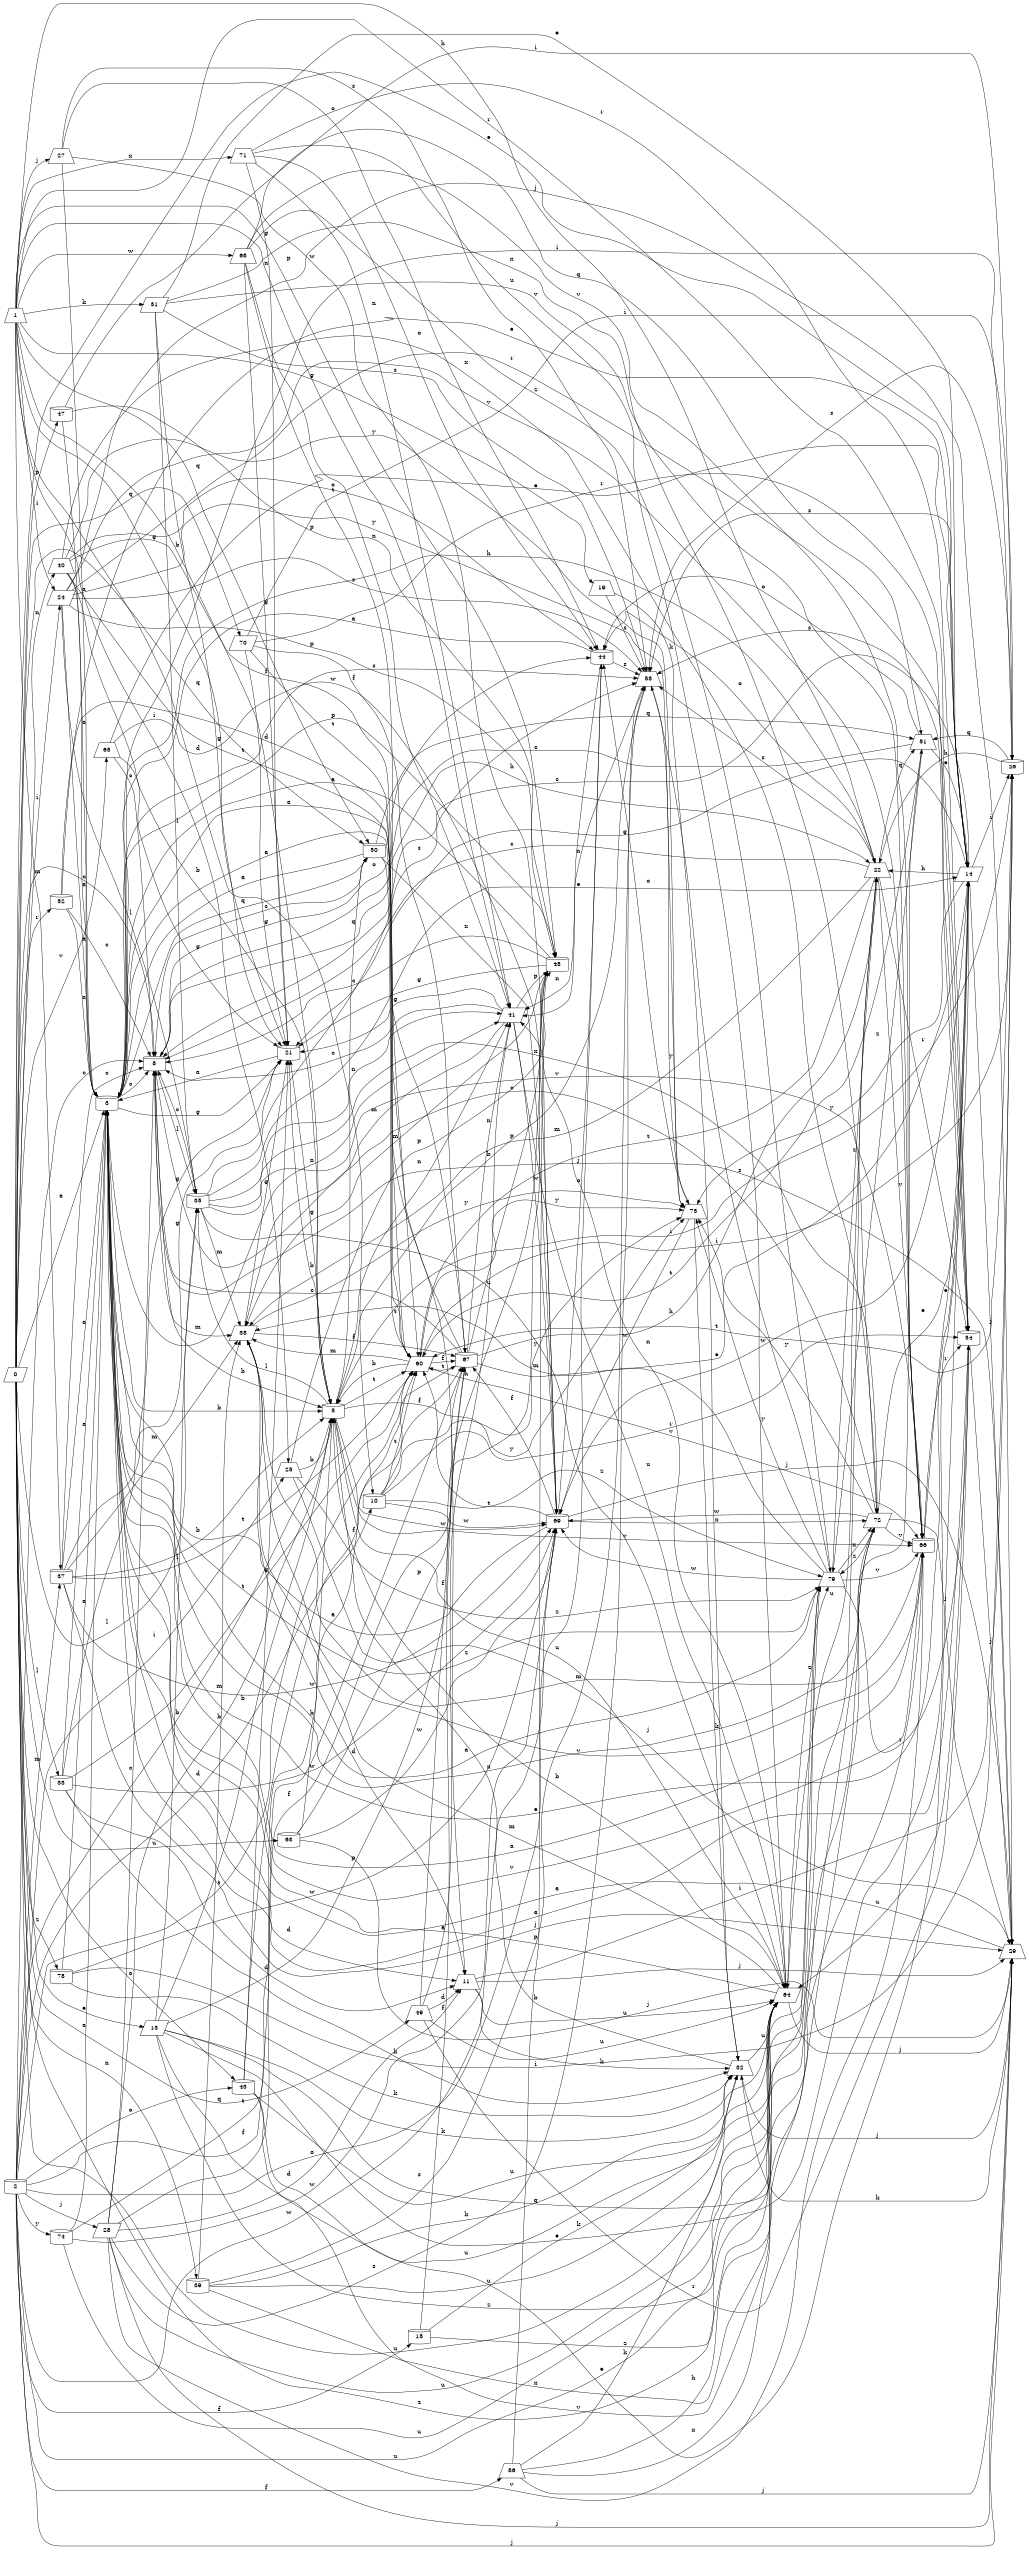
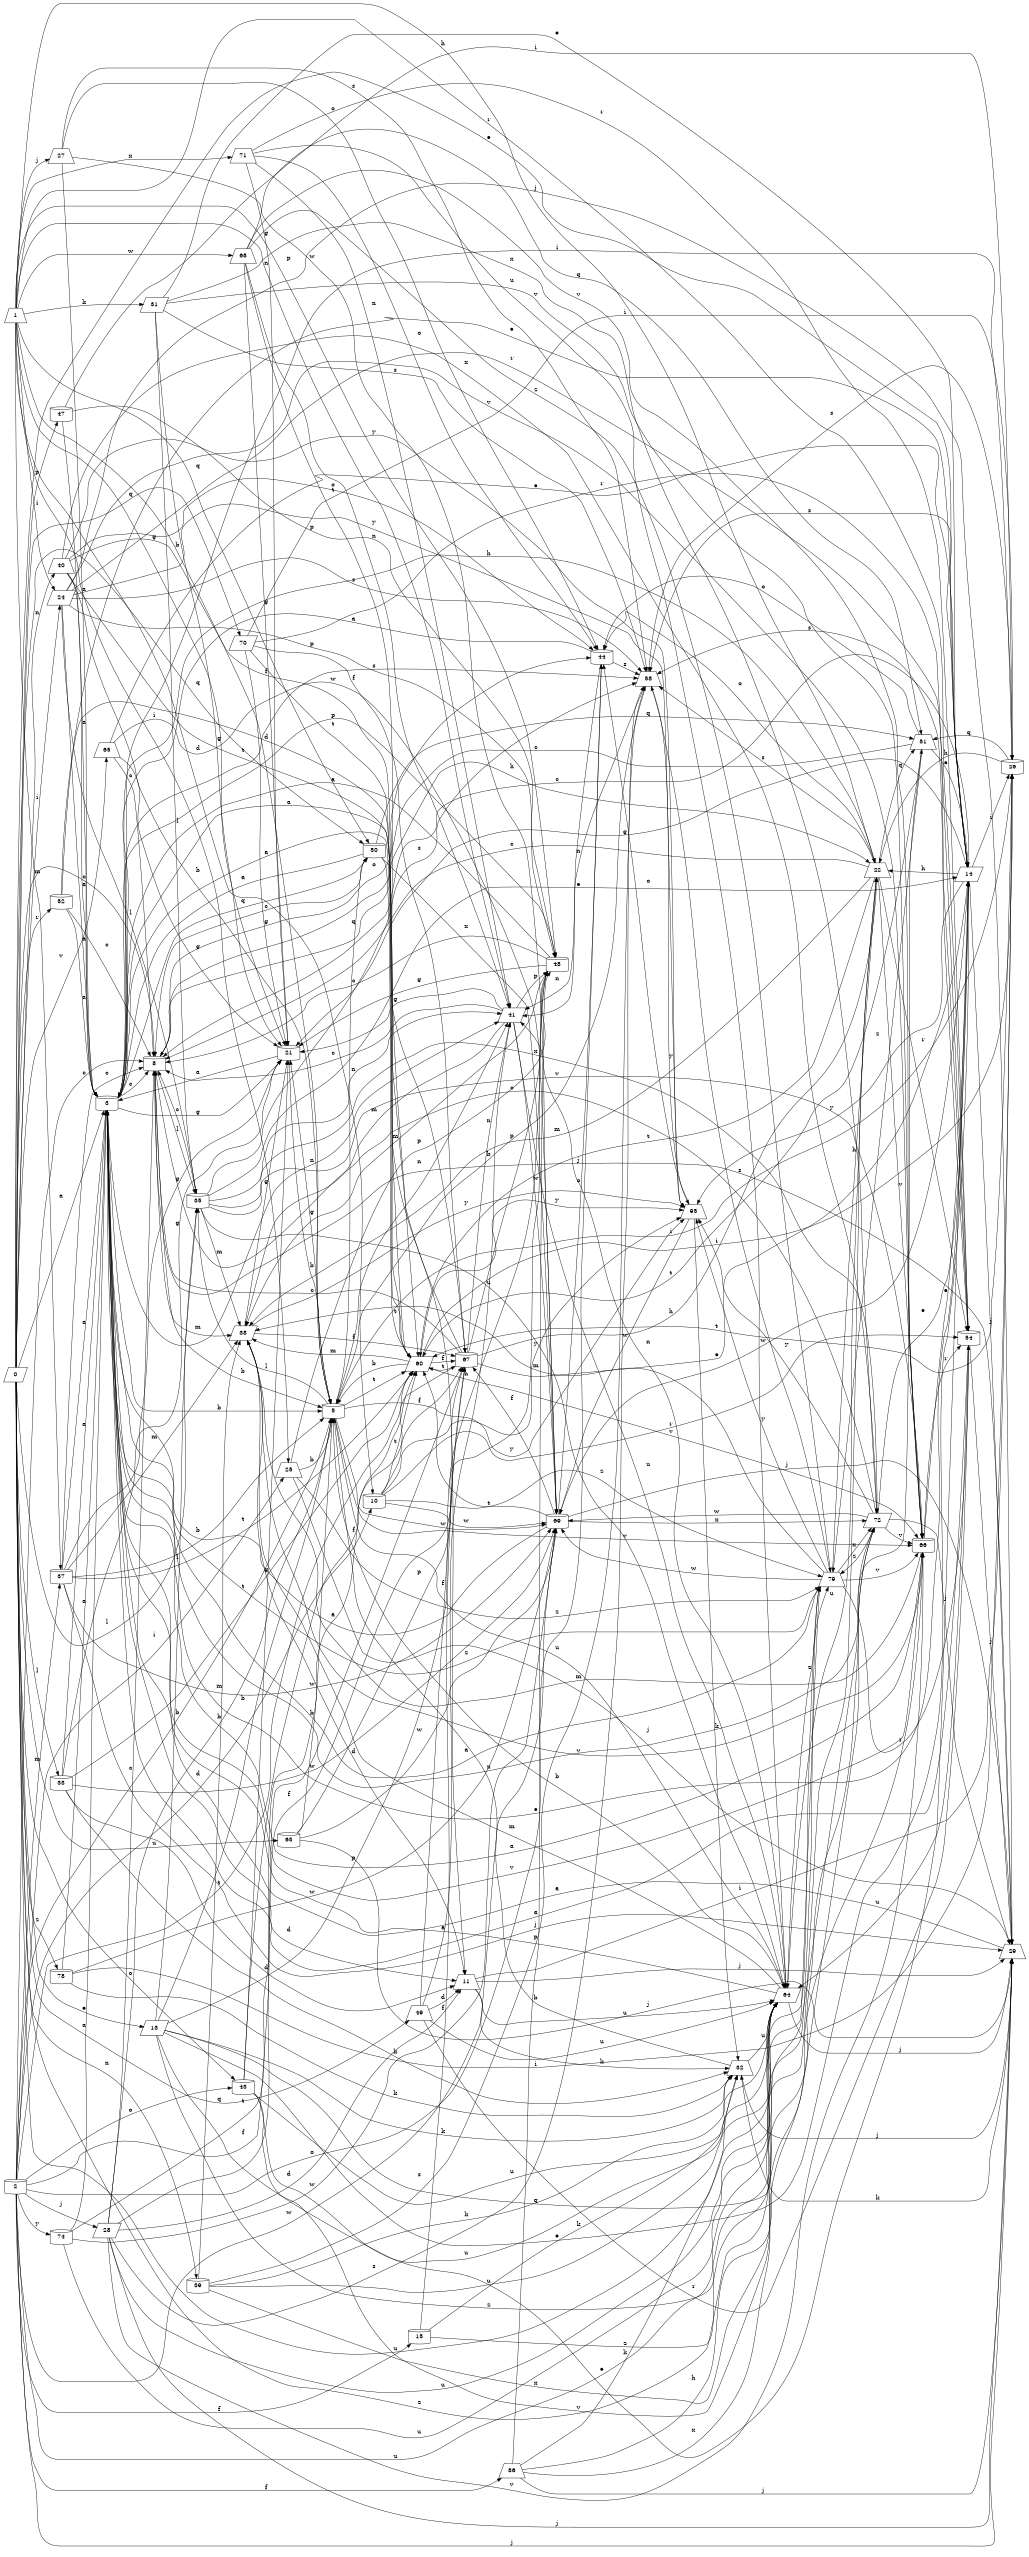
(602, 588) -> none
(854, 1150) -> (854, 1150)
(694, 1212) -> (694, 1212)
